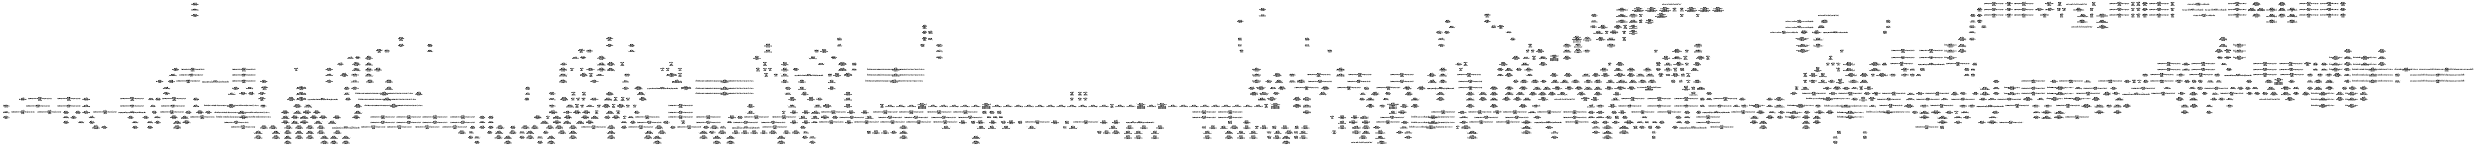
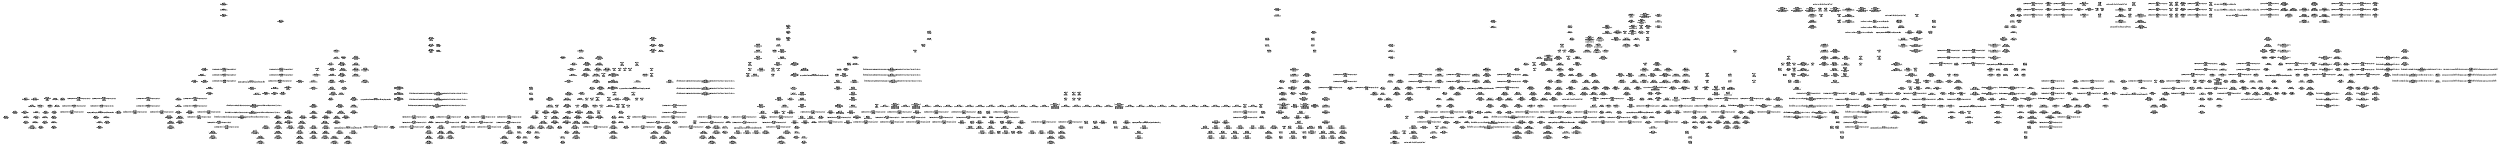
none -> (1706, 88)
none -> (791, 112)
